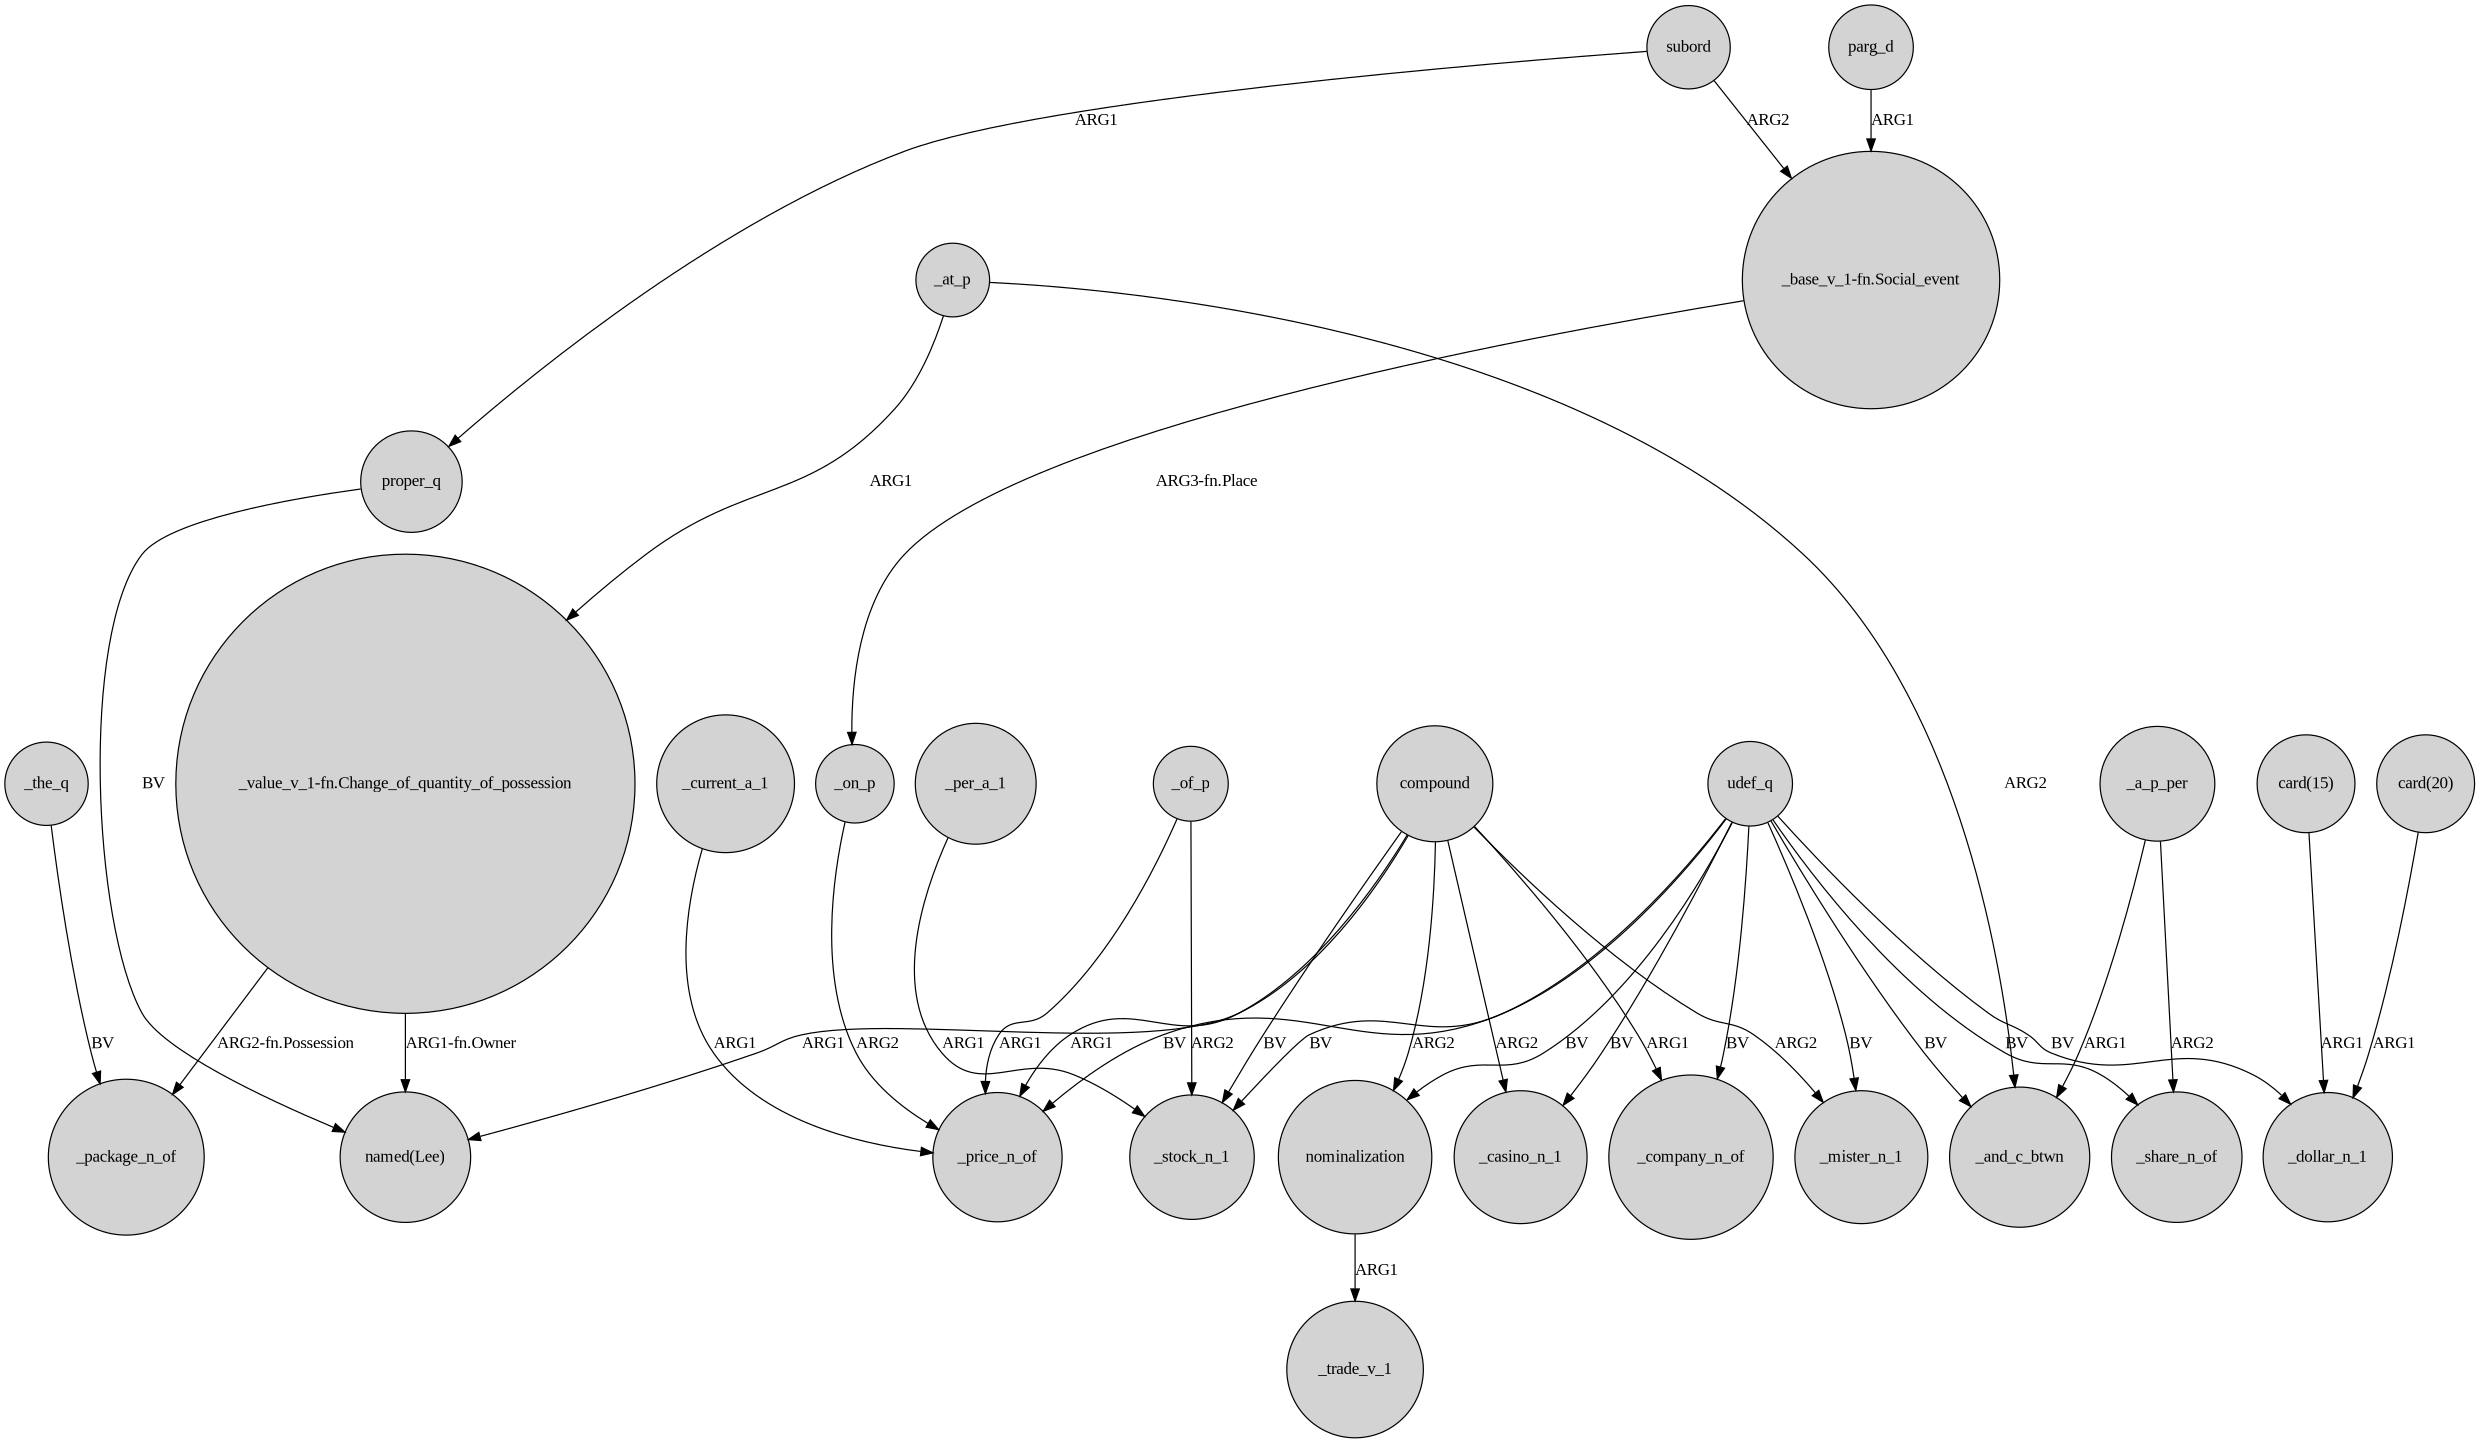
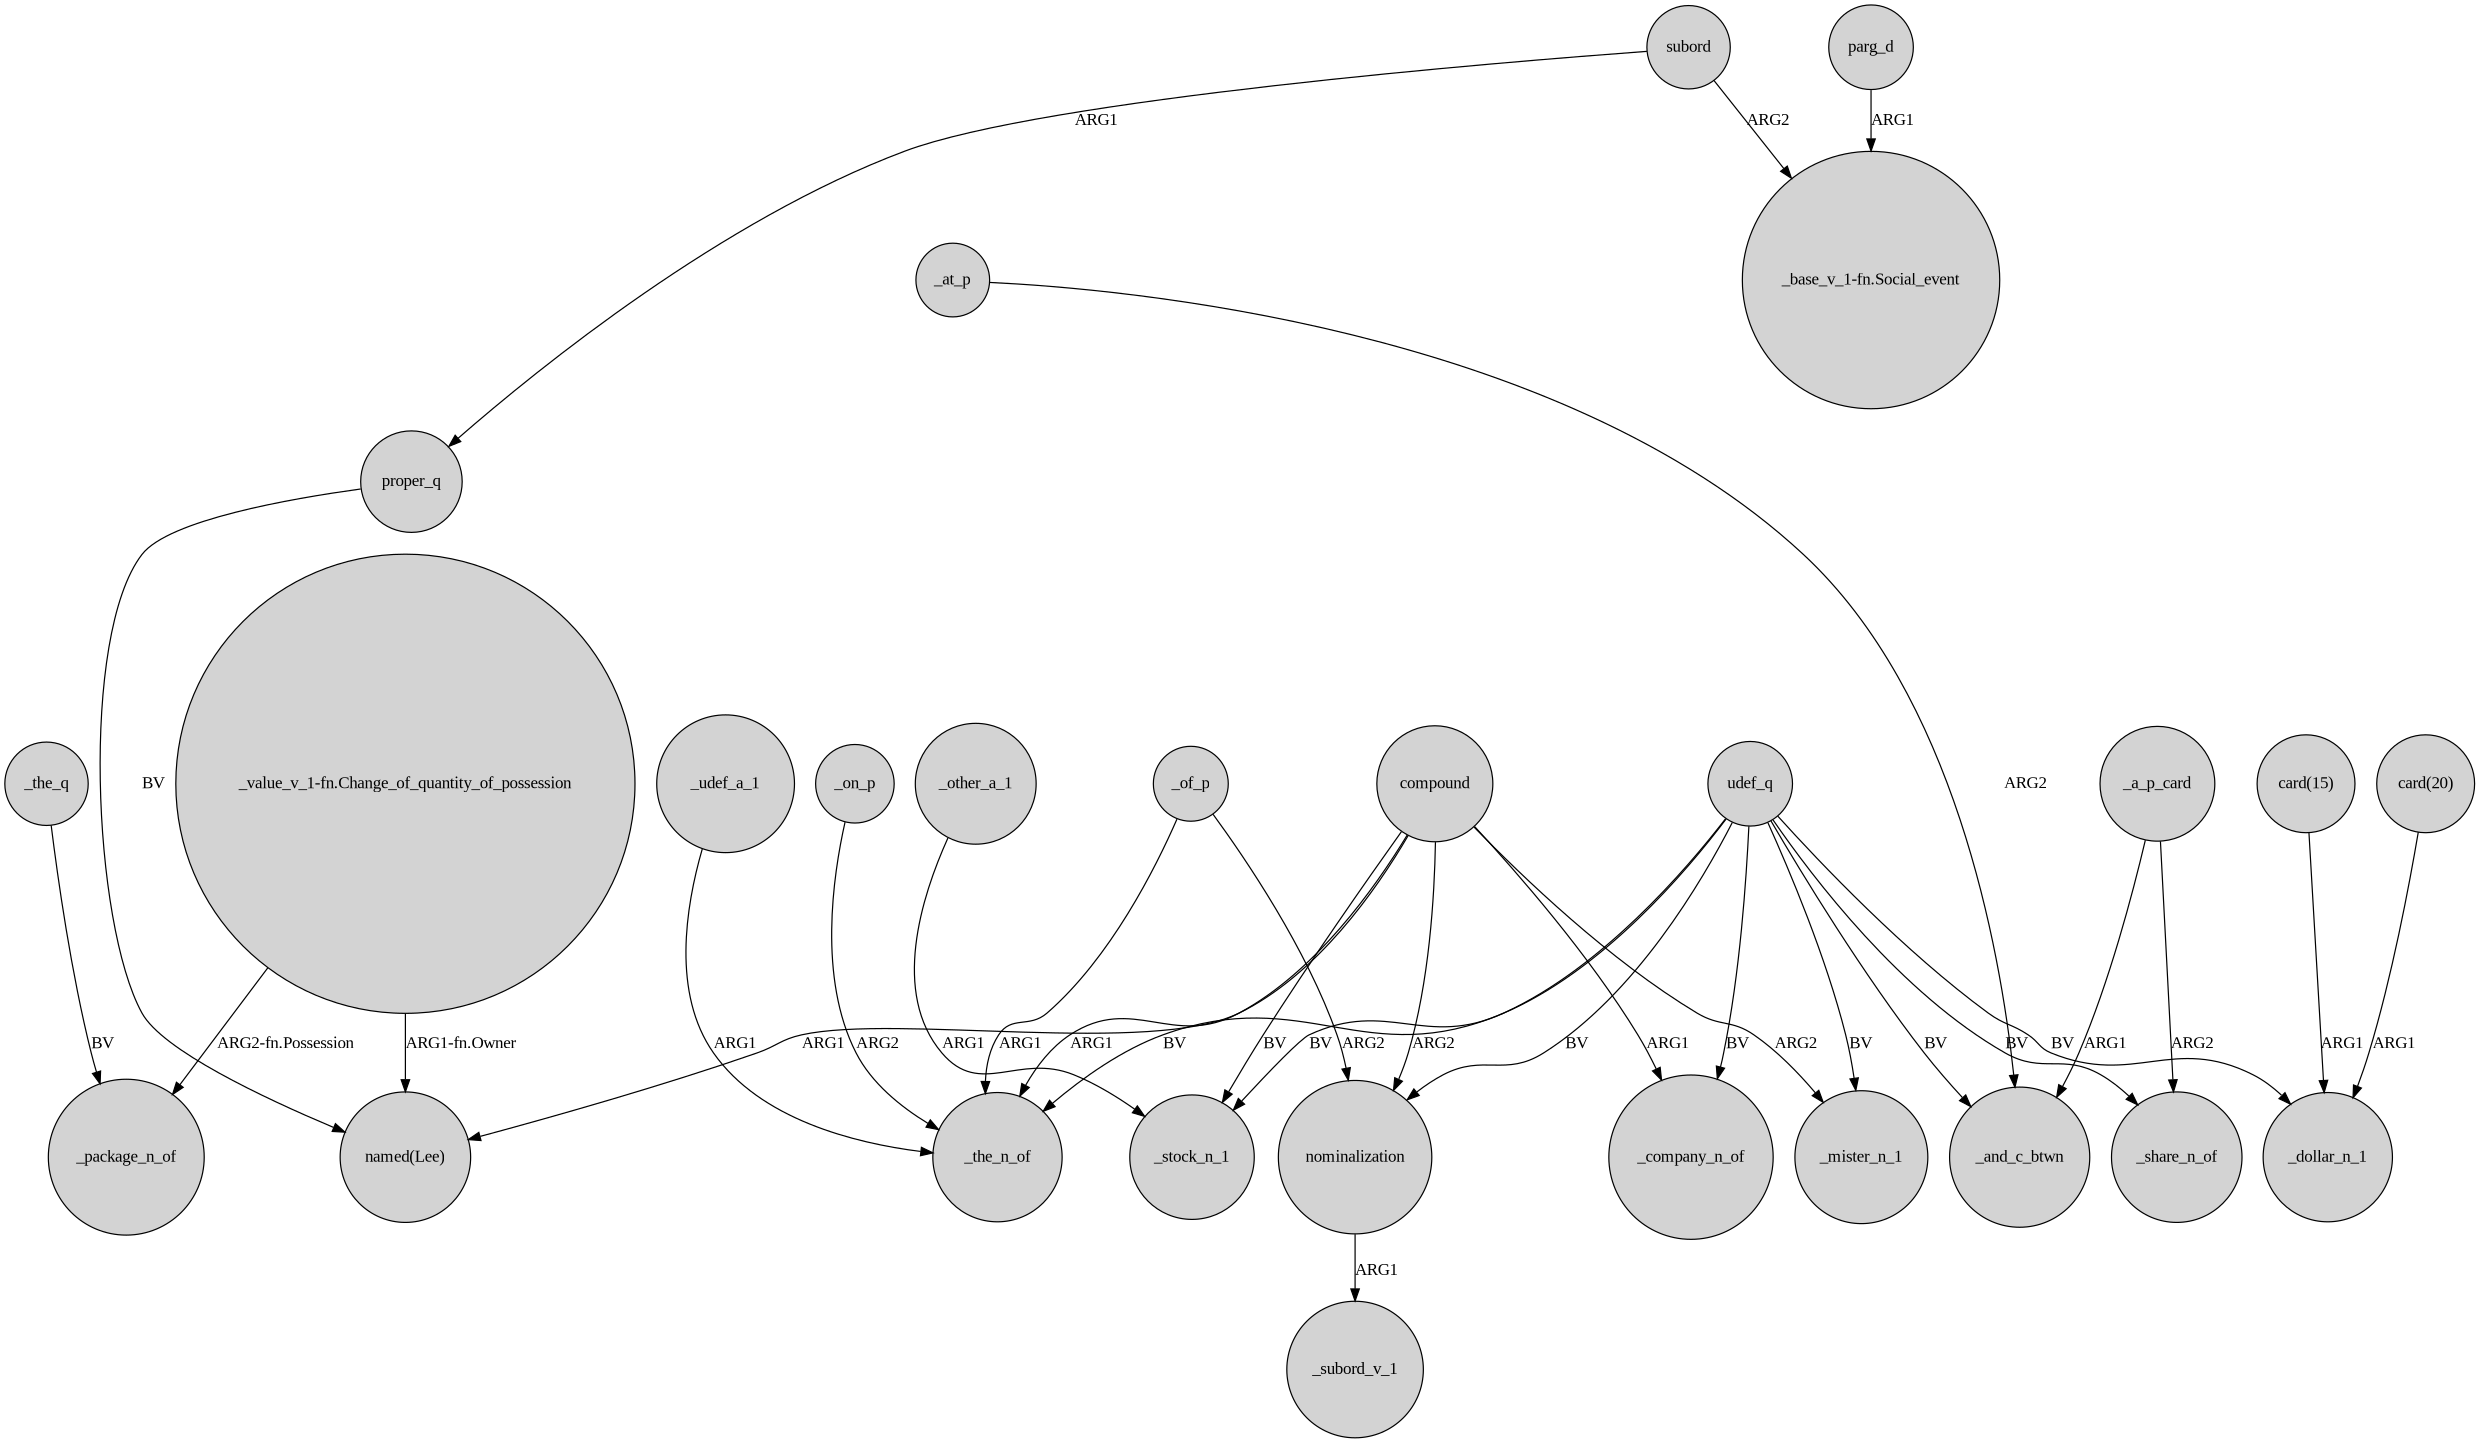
(1219, 413) -> none
(782, 486) -> none
(726, 784) -> (726, 784)
(976, 784) -> (976, 784)
(2157, 784) -> (2157, 784)
(1191, 952) -> (1291, 936)
(997, 1157) -> (997, 1157)
(1521, 1157) -> none
(1355, 1370) -> (1355, 1370)
